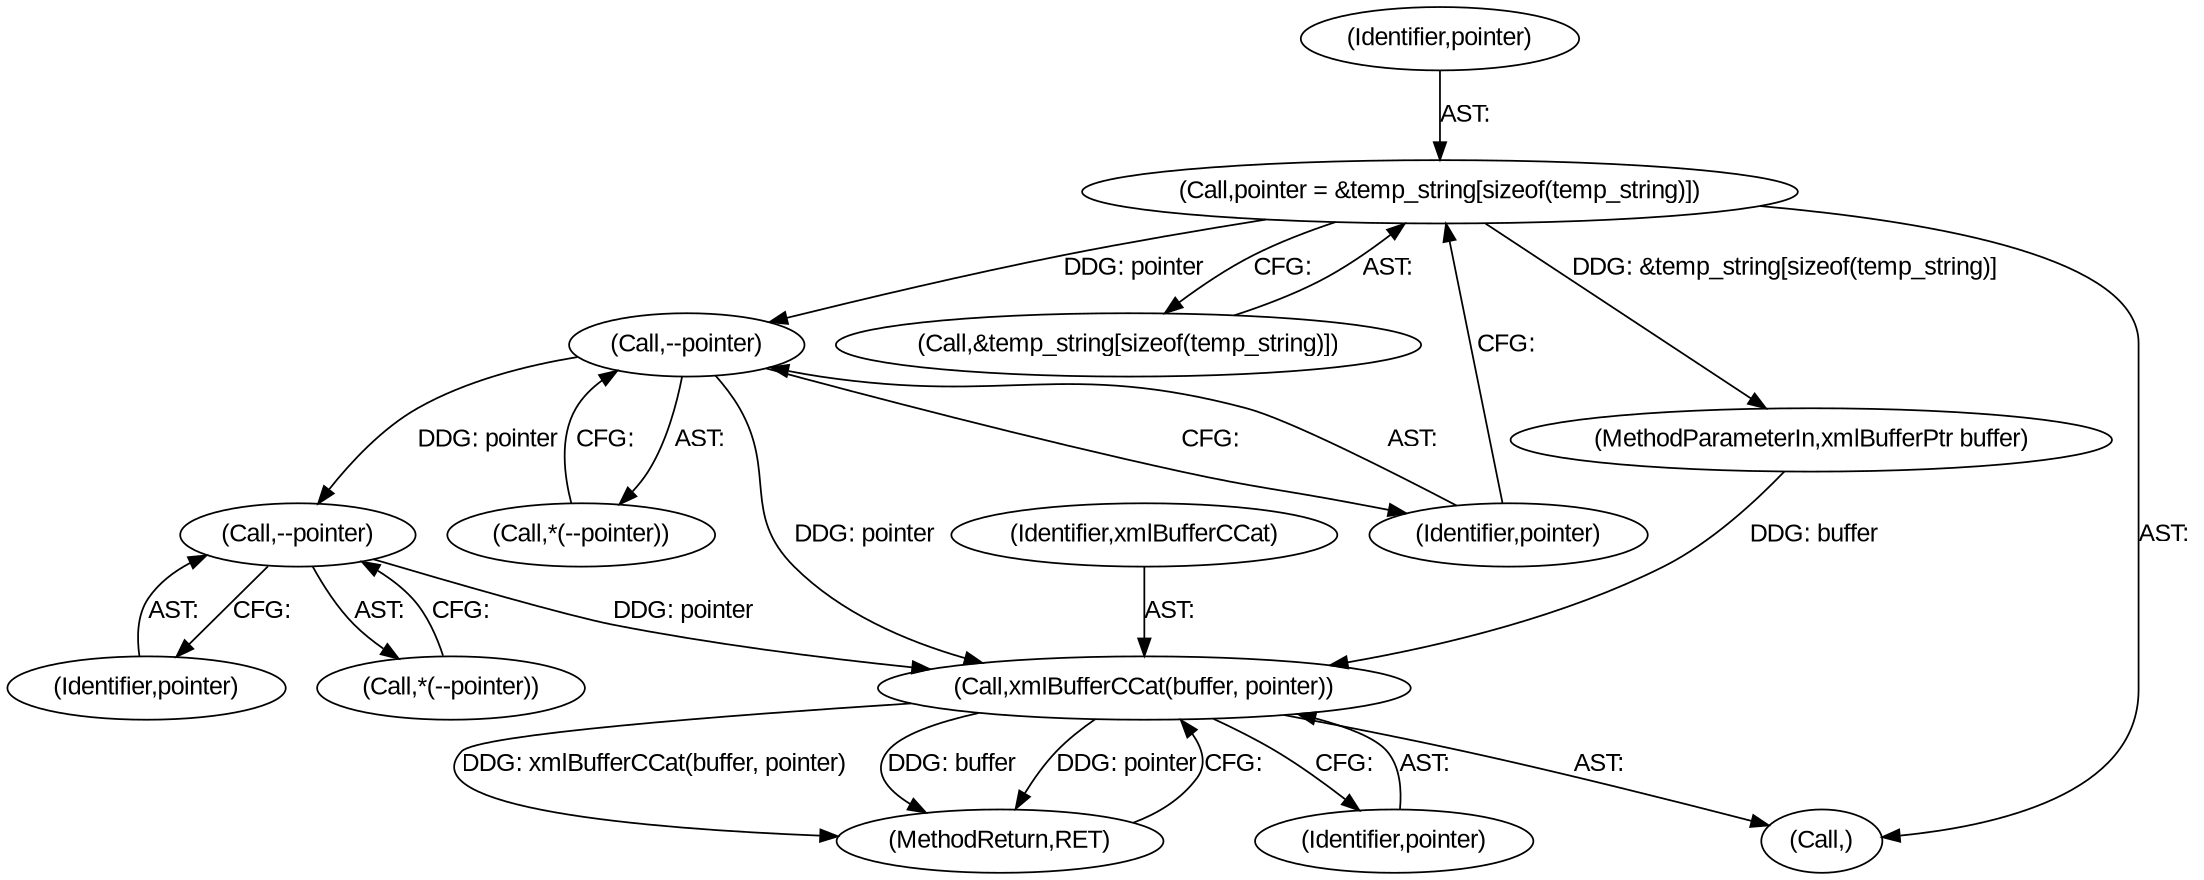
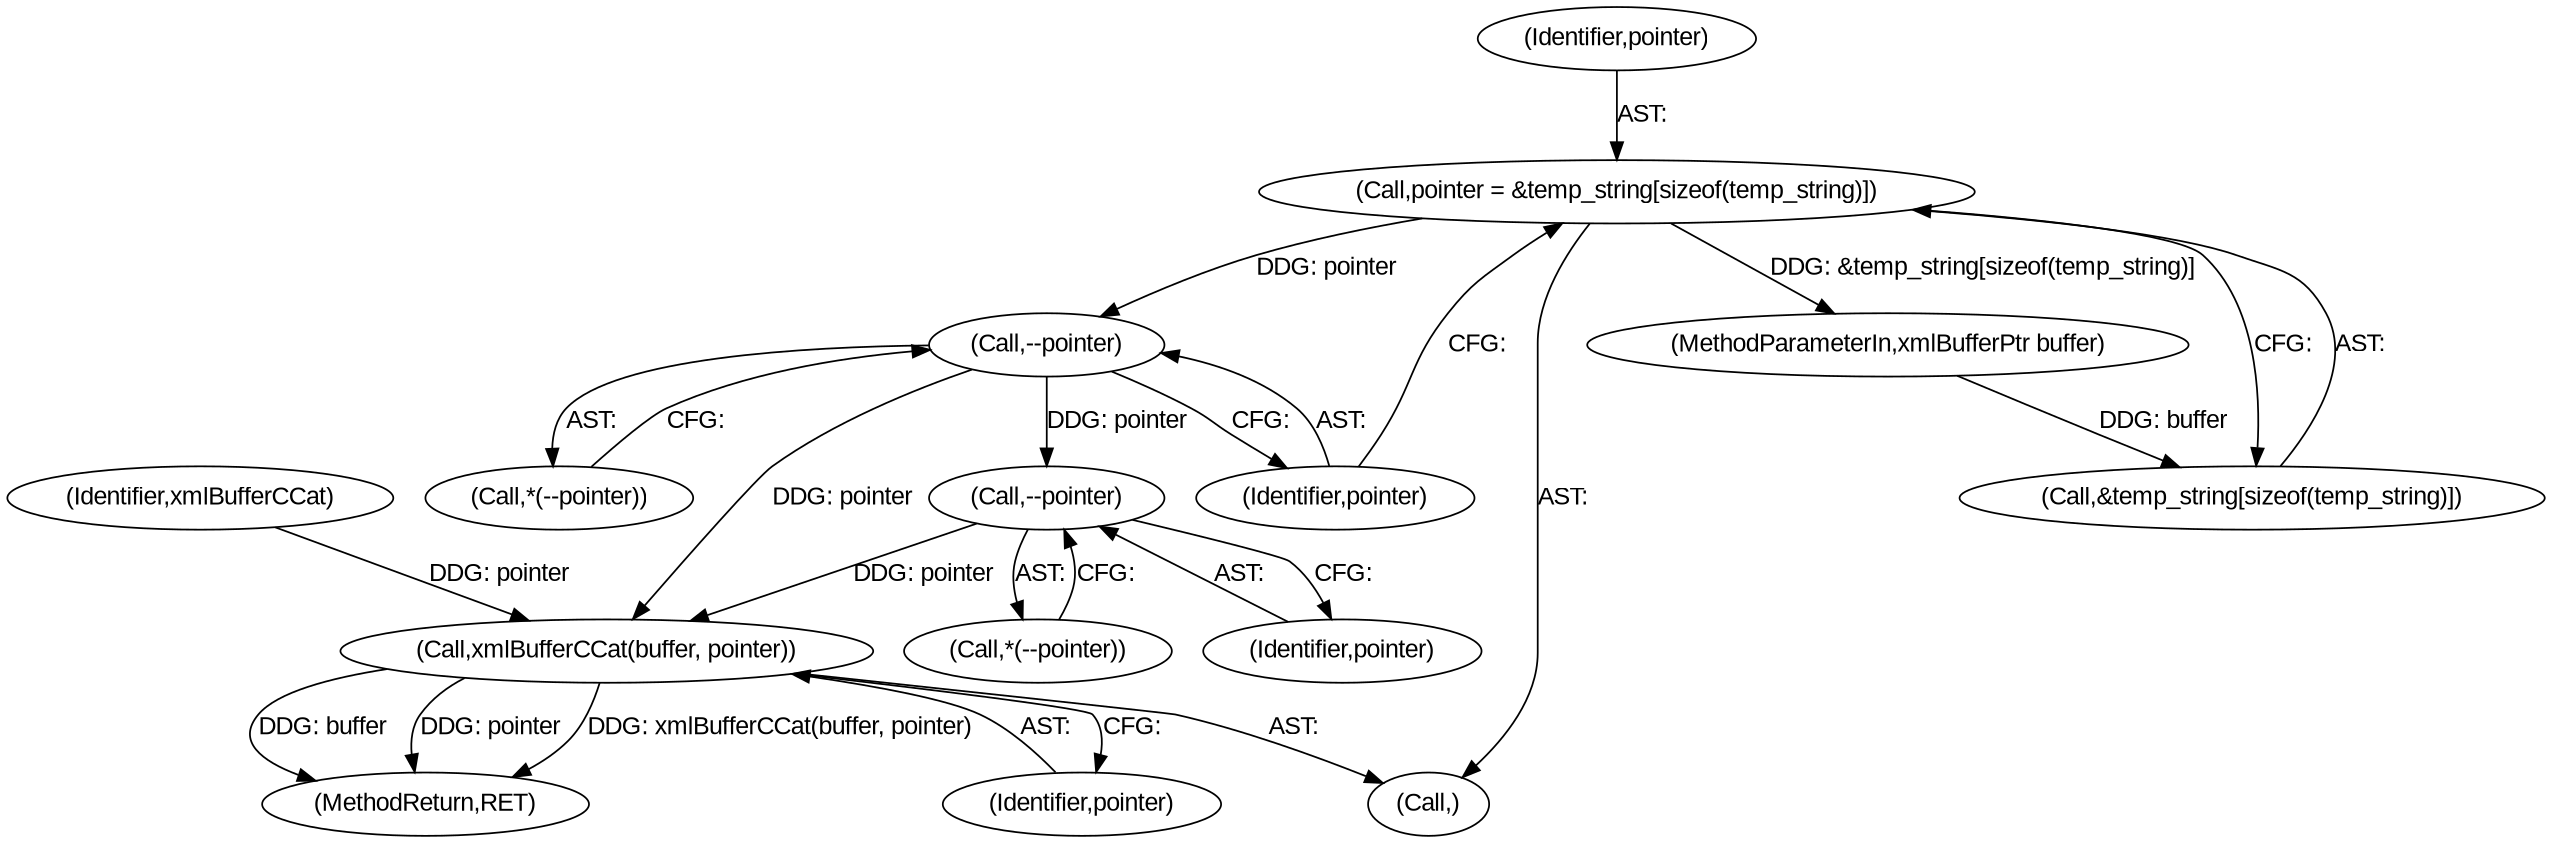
(1582, 601) -> (2060, 419)
(1173, 612) -> (499, 575)
(1187, 790) -> none
